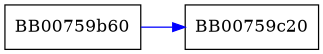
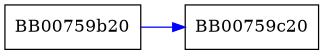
(73, 27) -> (73, 27)
